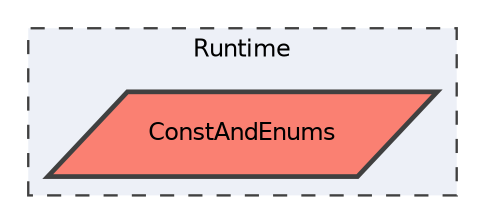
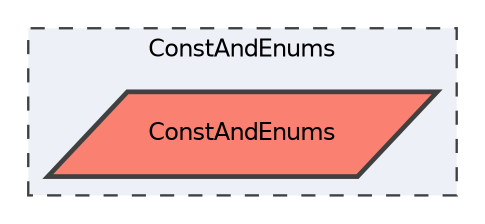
(242, 51) -> (242, 51)
